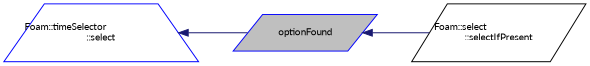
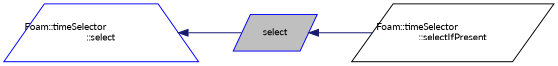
(305, 33) -> (275, 33)
(499, 33) -> (453, 33)
